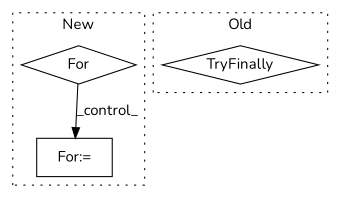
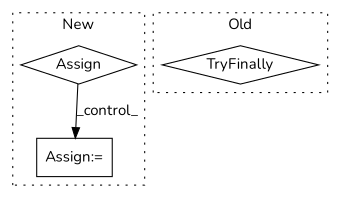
(79, 65) -> (79, 65)
(74, 157) -> (74, 157)
